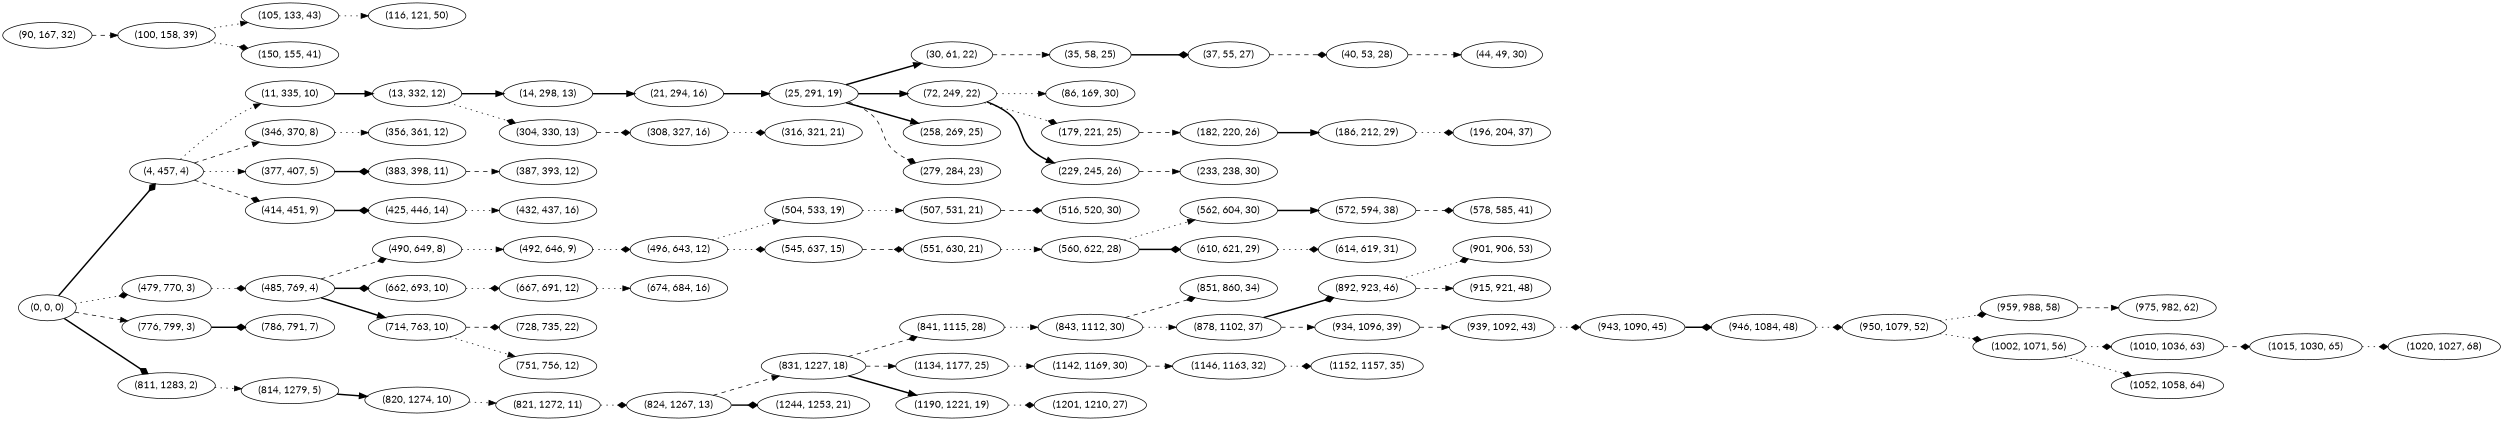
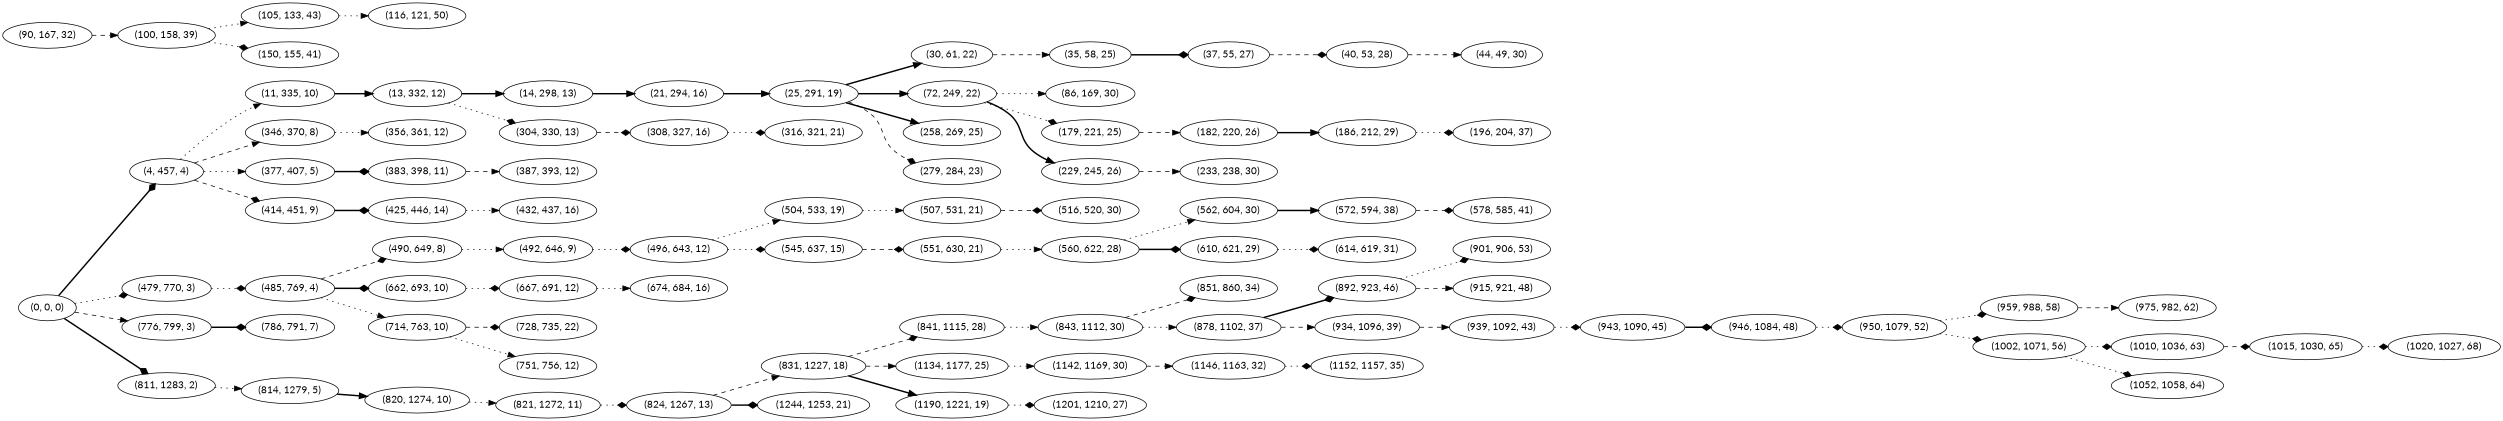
(349, 307) -> (349, 307)
